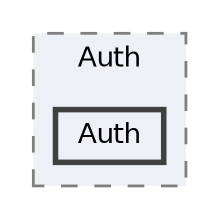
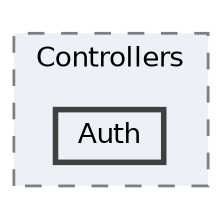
(110, 60) -> (111, 60)
